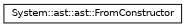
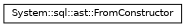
(93, 14) -> (93, 14)
